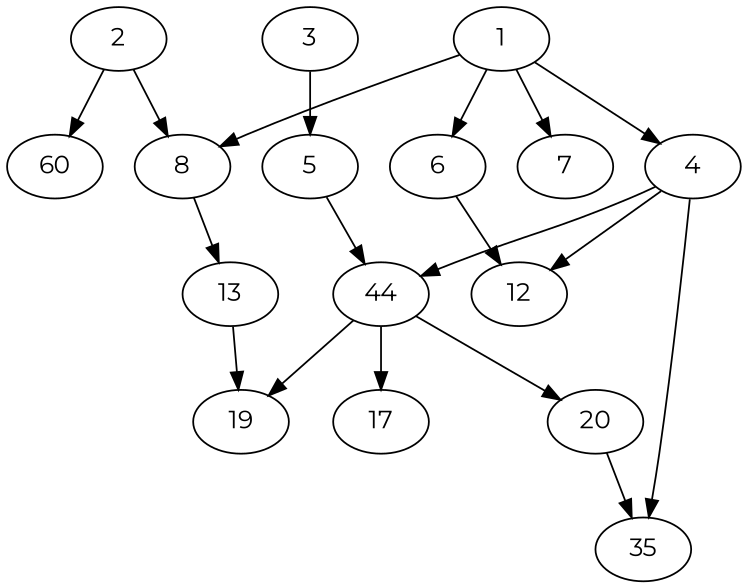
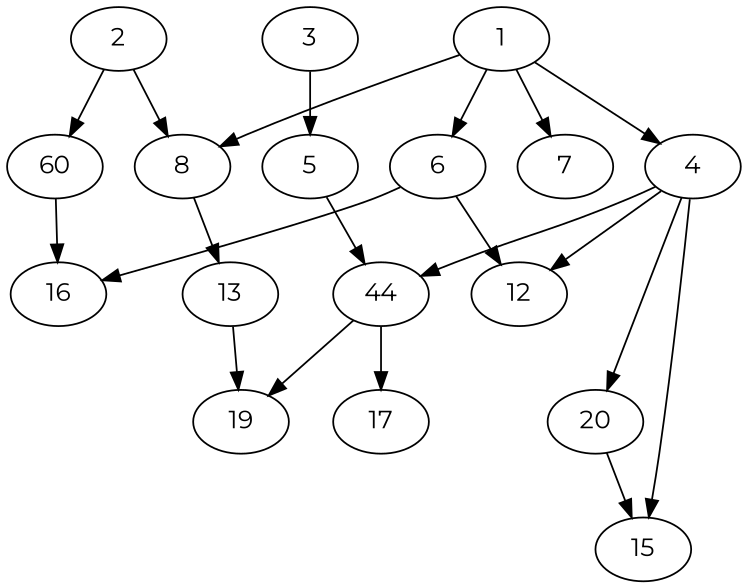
none -> (58, 294)
(481, 354) -> (648, 285)
(643, 549) -> (643, 549)
